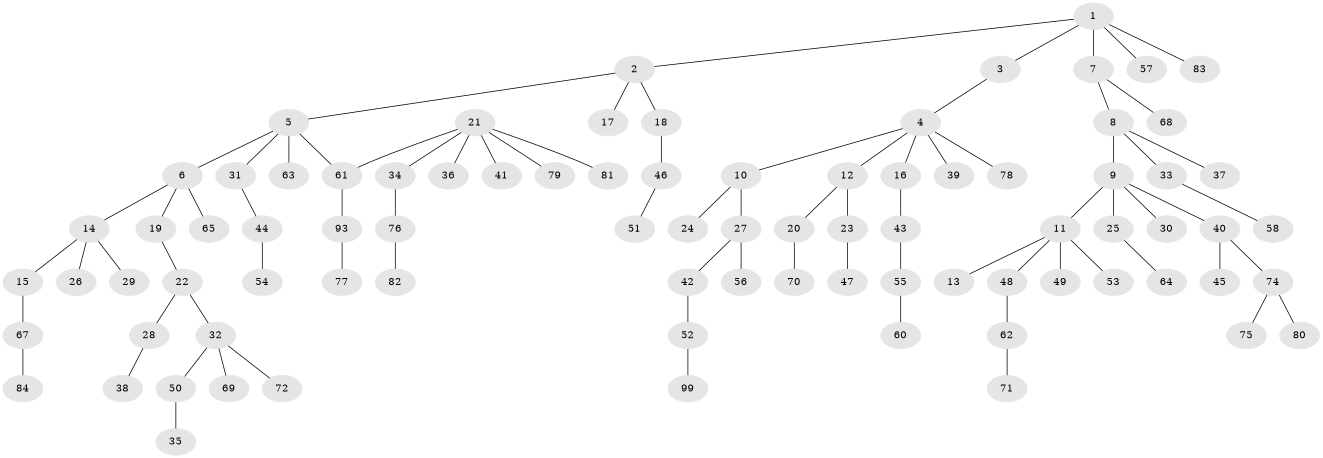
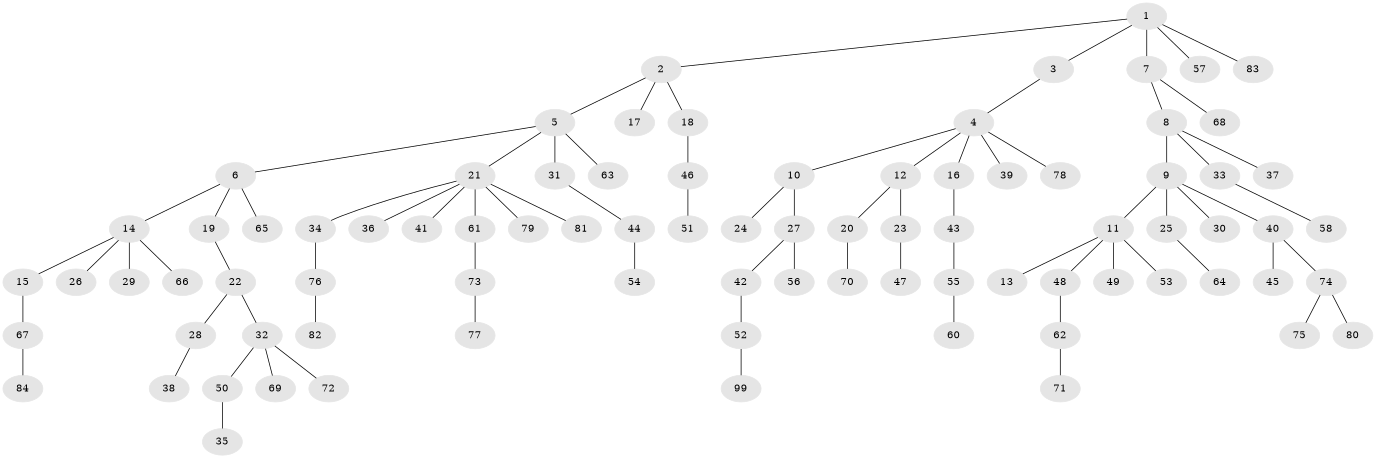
(315, 149) -> (515, 149)
(342, 229) -> (475, 282)
none -> (183, 282)
